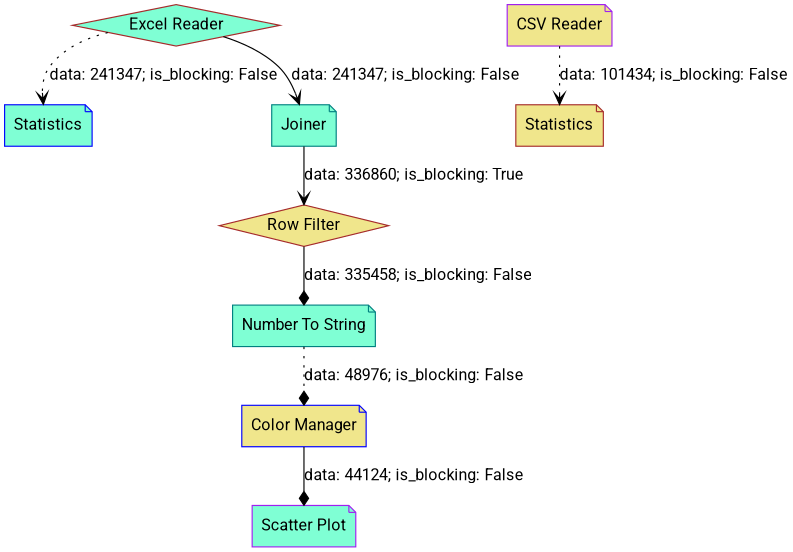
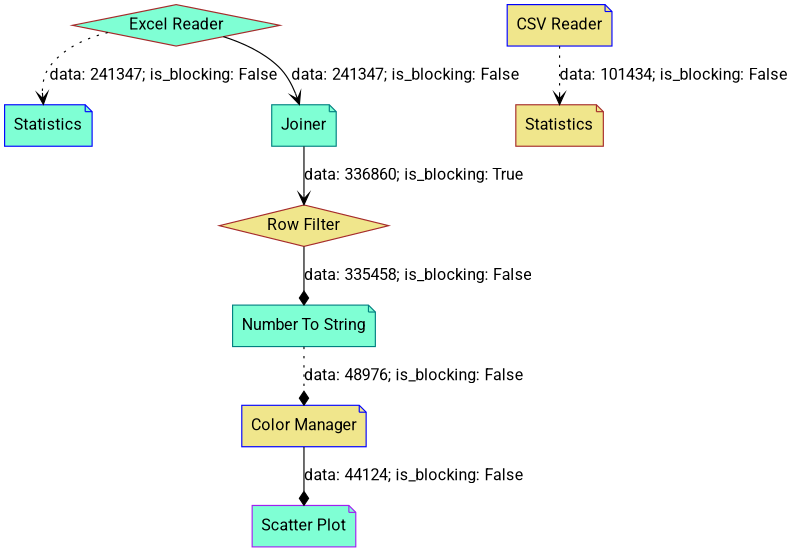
(560, 25) -> (560, 25)
